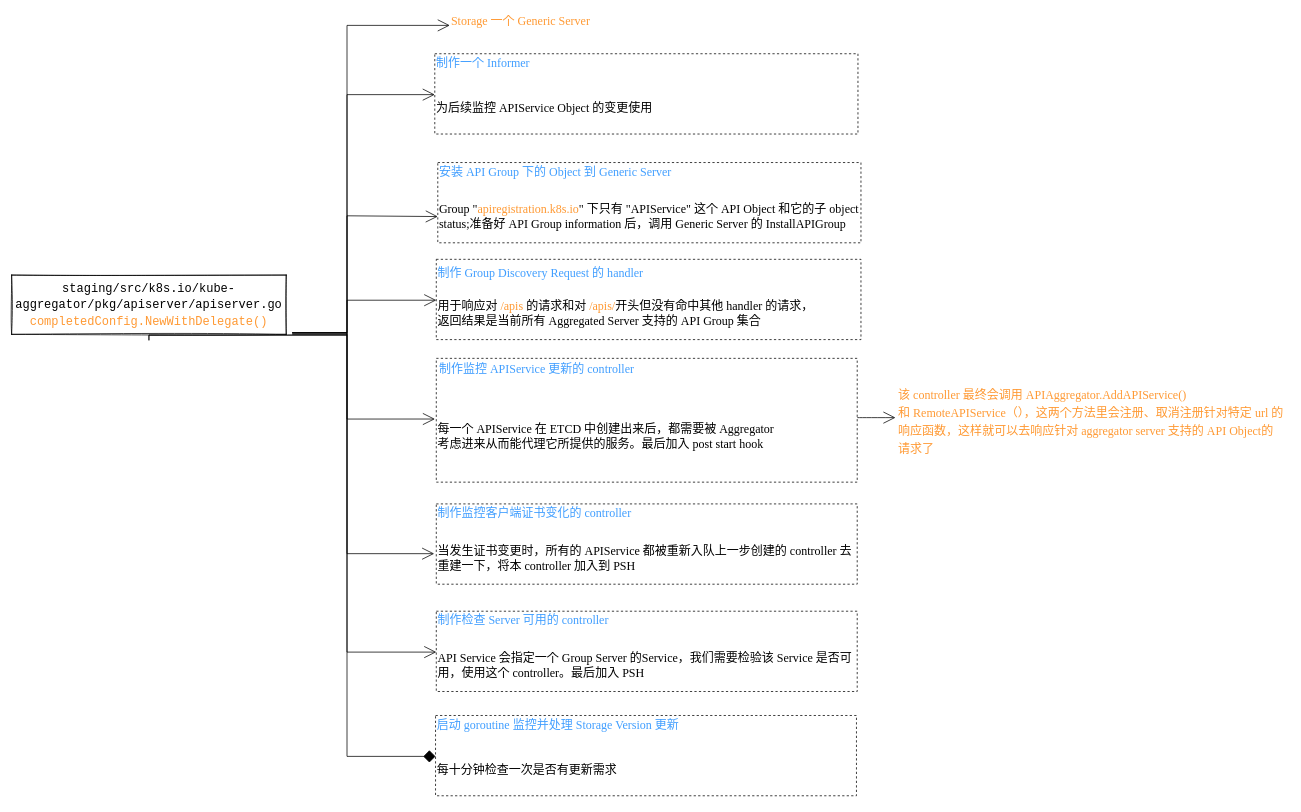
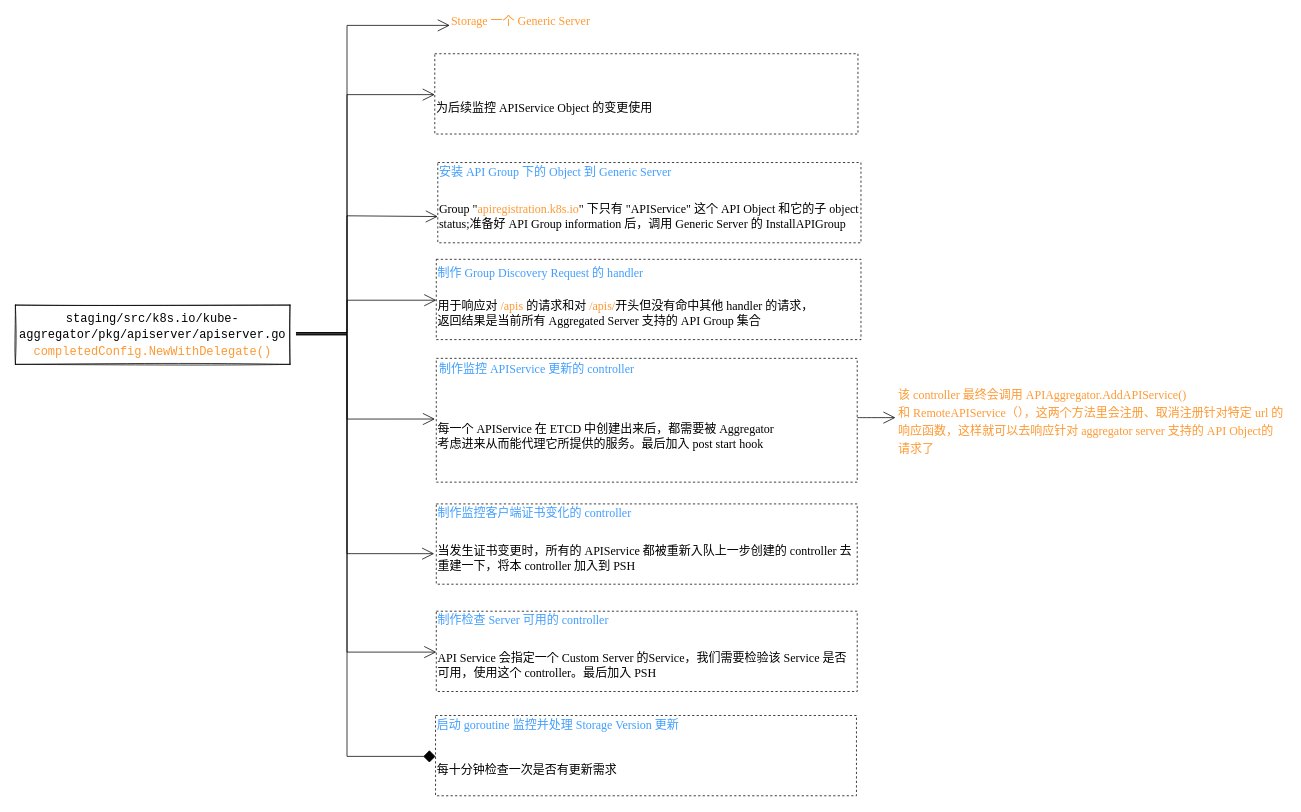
(646, 63) -> none
(149, 305) -> (153, 335)
(647, 665) -> (647, 665)
